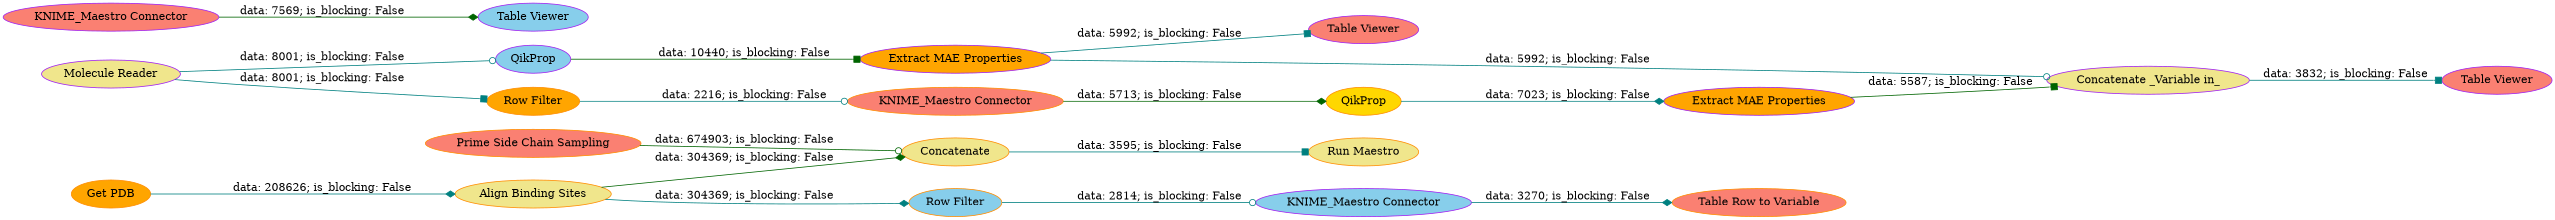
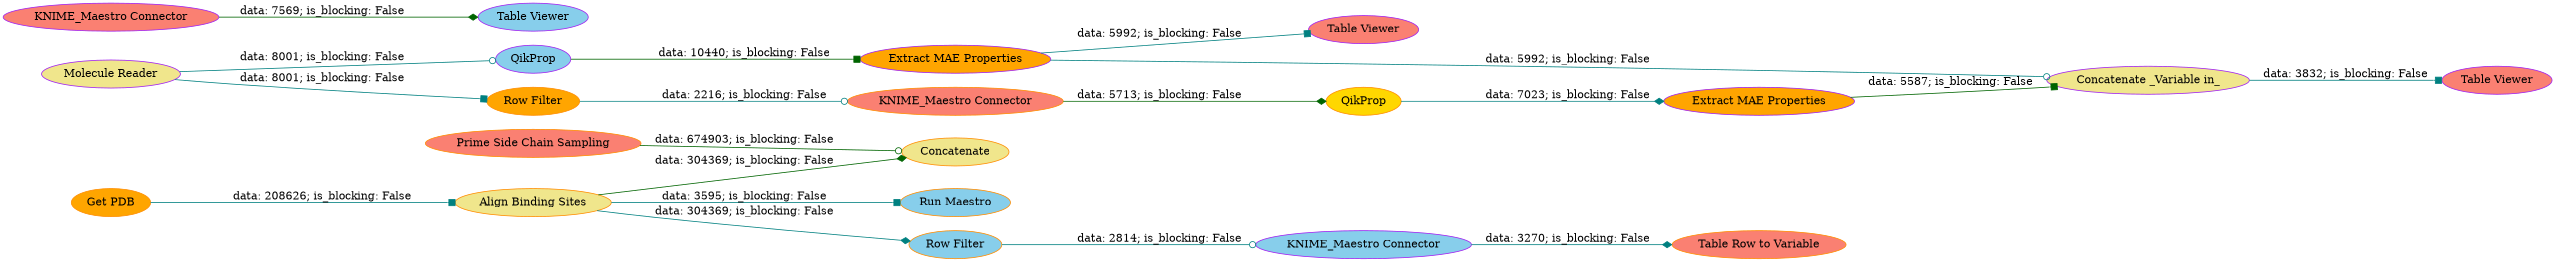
(1155, 152) -> (752, 203)
(1364, 152) -> (955, 203)
(298, 194) -> (299, 203)
